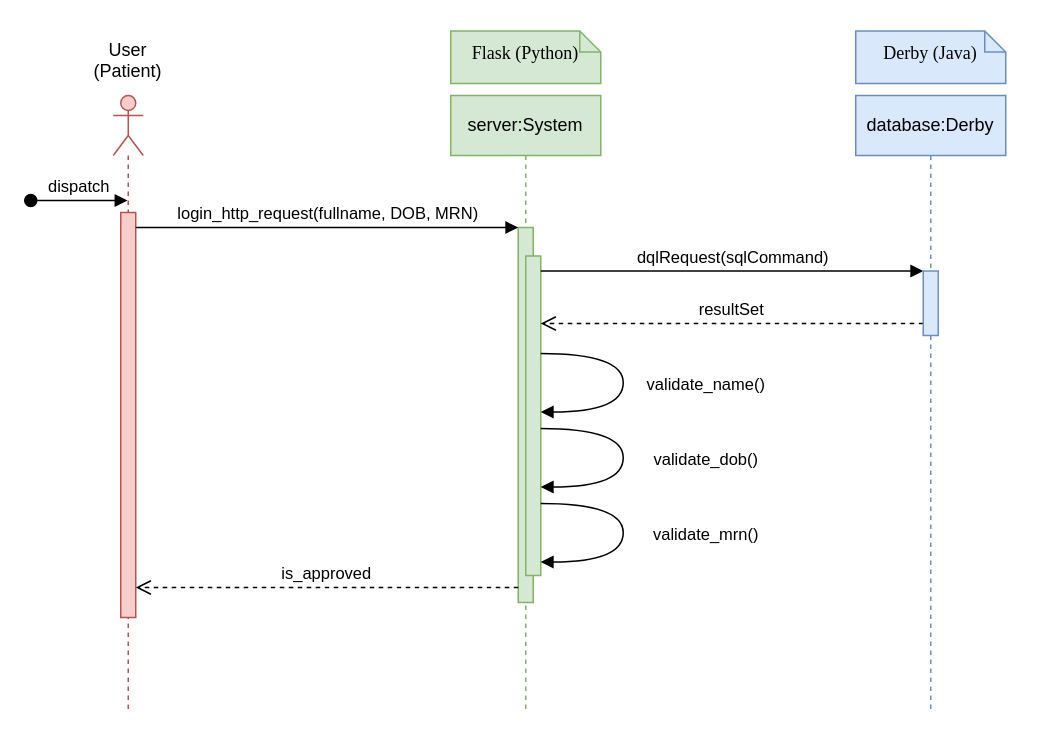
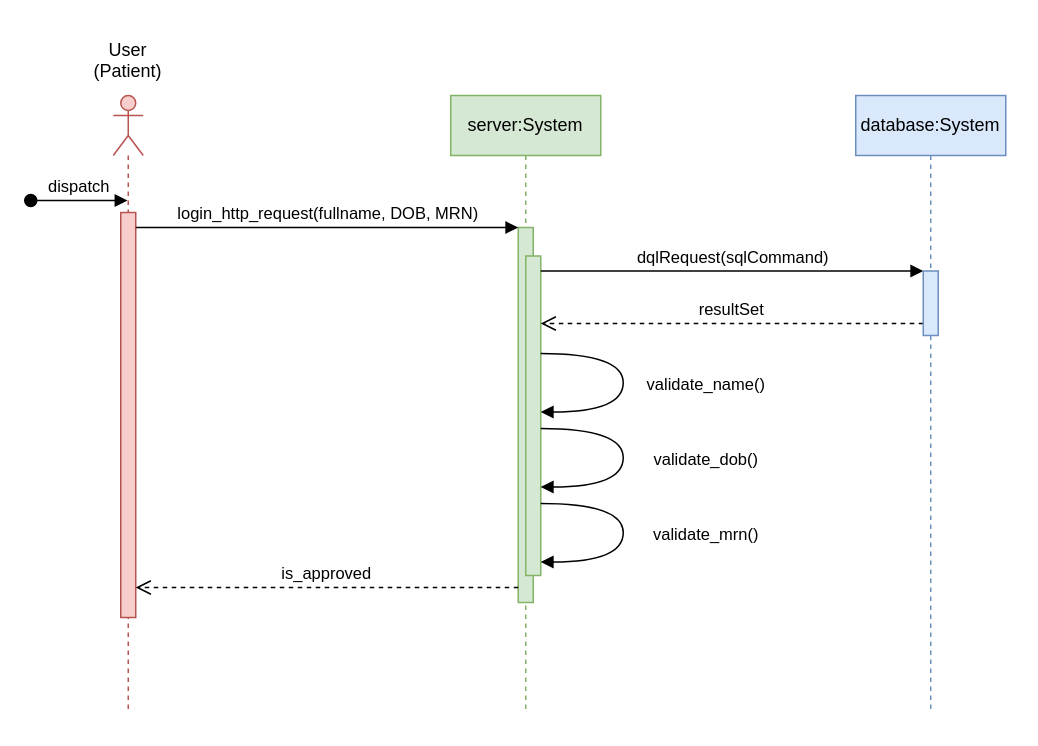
(526, 57) -> none
(931, 57) -> none
(931, 125) -> (931, 125)
